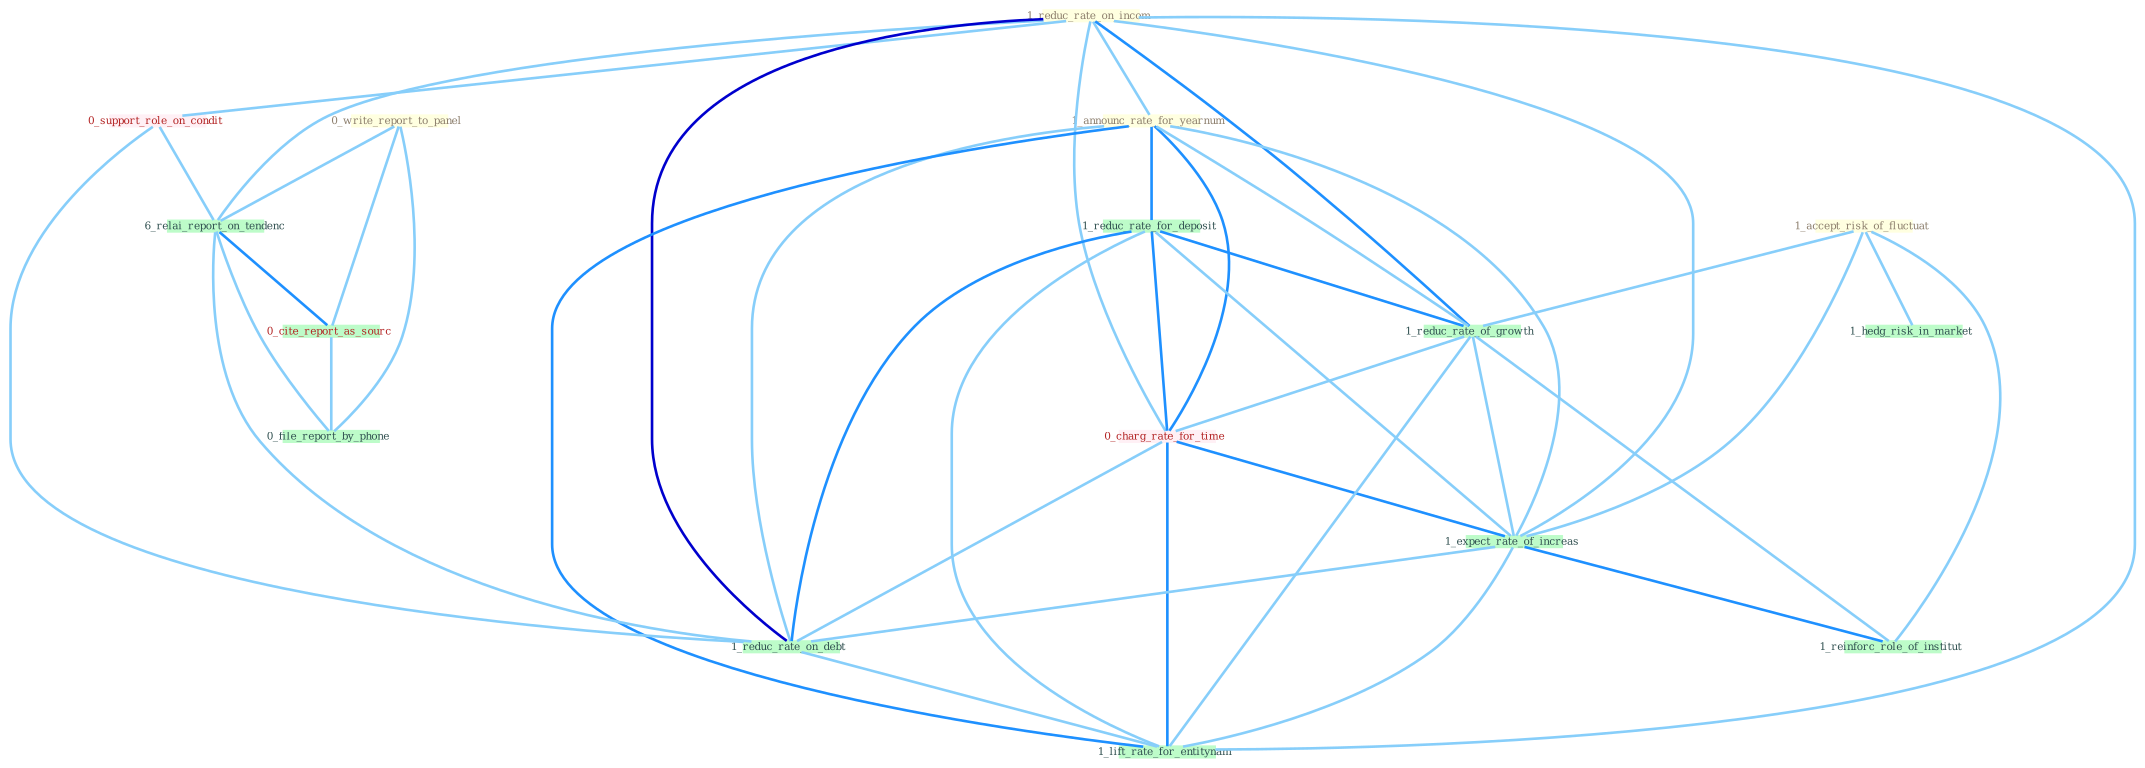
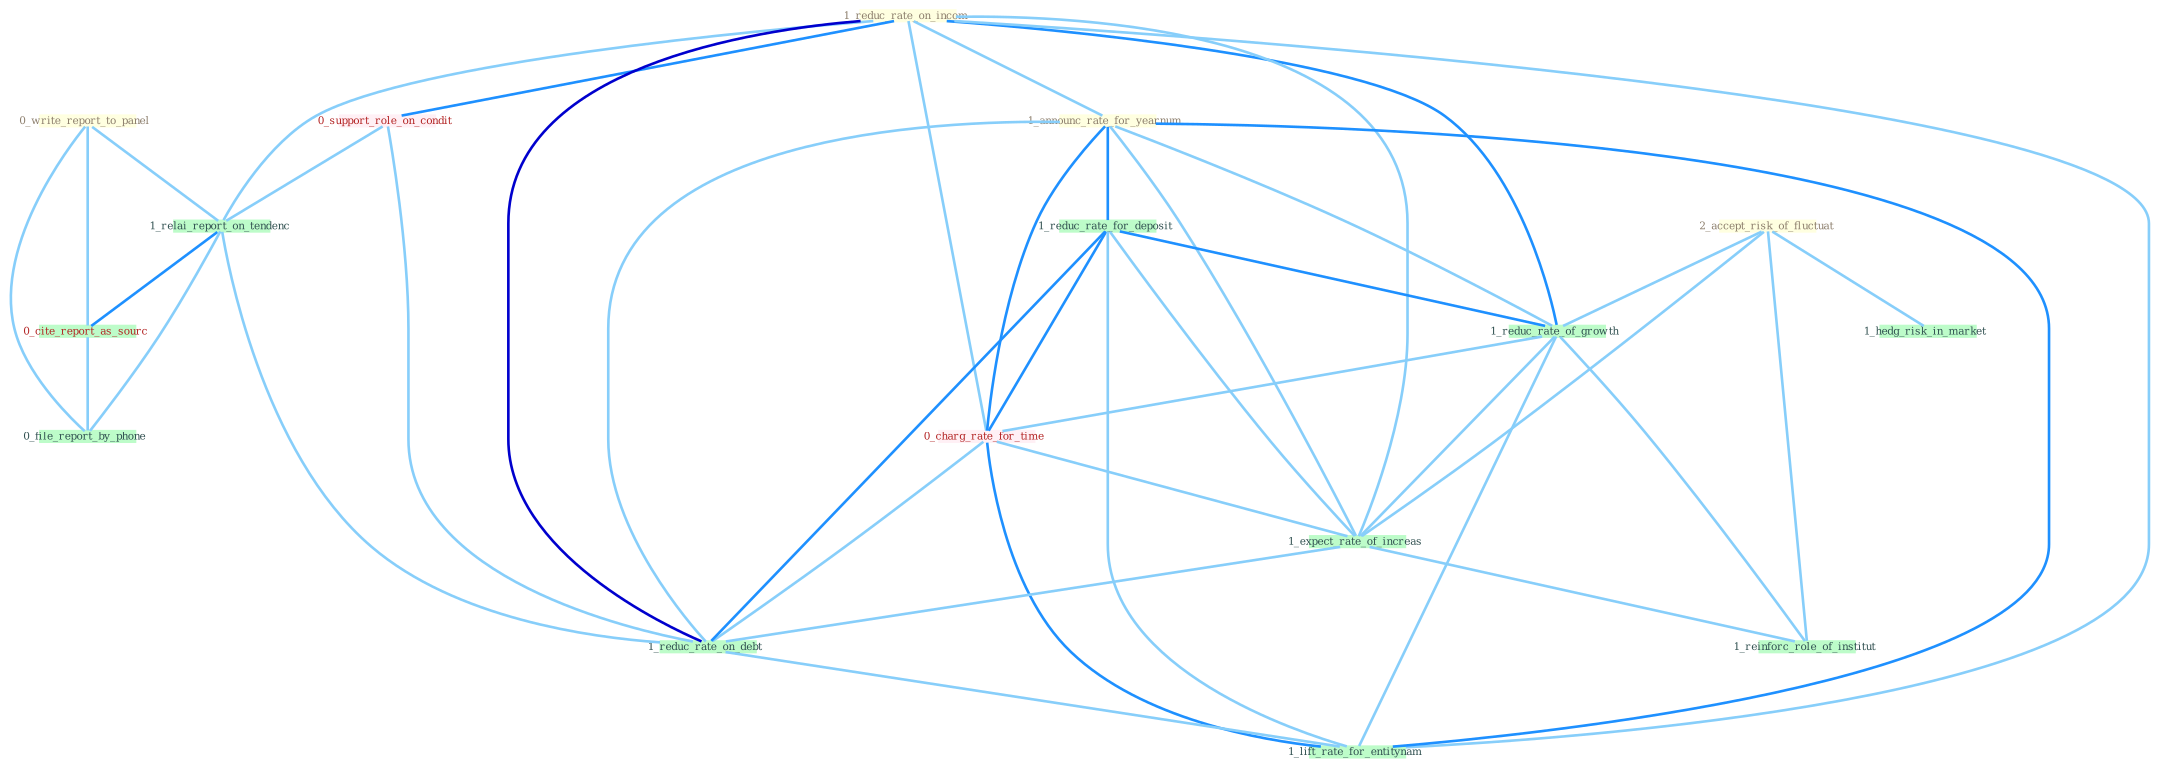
(624, 68) -> (574, 83)
(216, 226) -> (222, 226)
(1864, 226) -> (1768, 226)
(1333, 487) -> (1172, 489)
(1704, 594) -> (1582, 594)
(1373, 686) -> none
